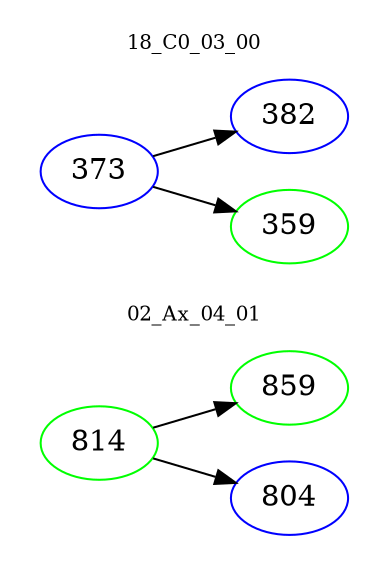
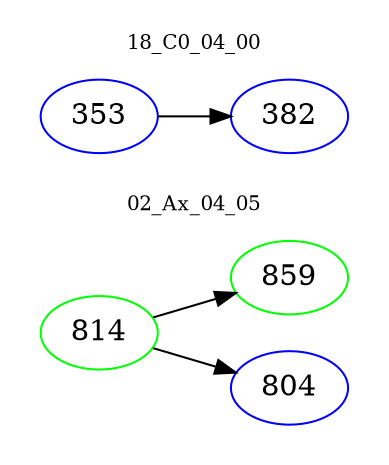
(194, 44) -> (194, 44)
(99, 172) -> (99, 116)
(289, 227) -> none
(194, 315) -> (194, 205)
